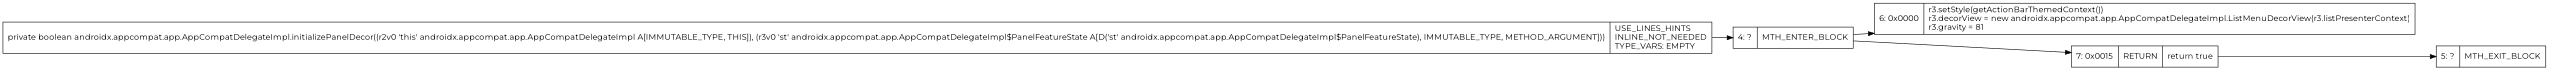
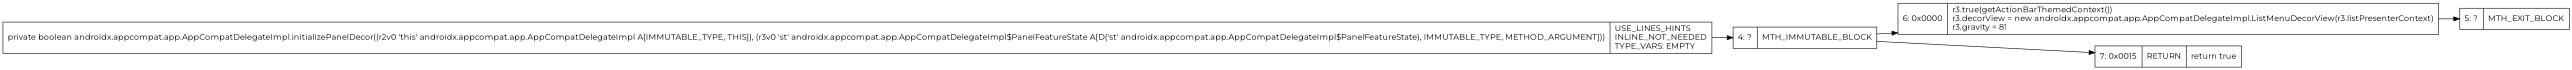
(2016, 10) -> (2033, 10)
(1805, 37) -> (1817, 37)
(2324, 57) -> (2446, 19)
